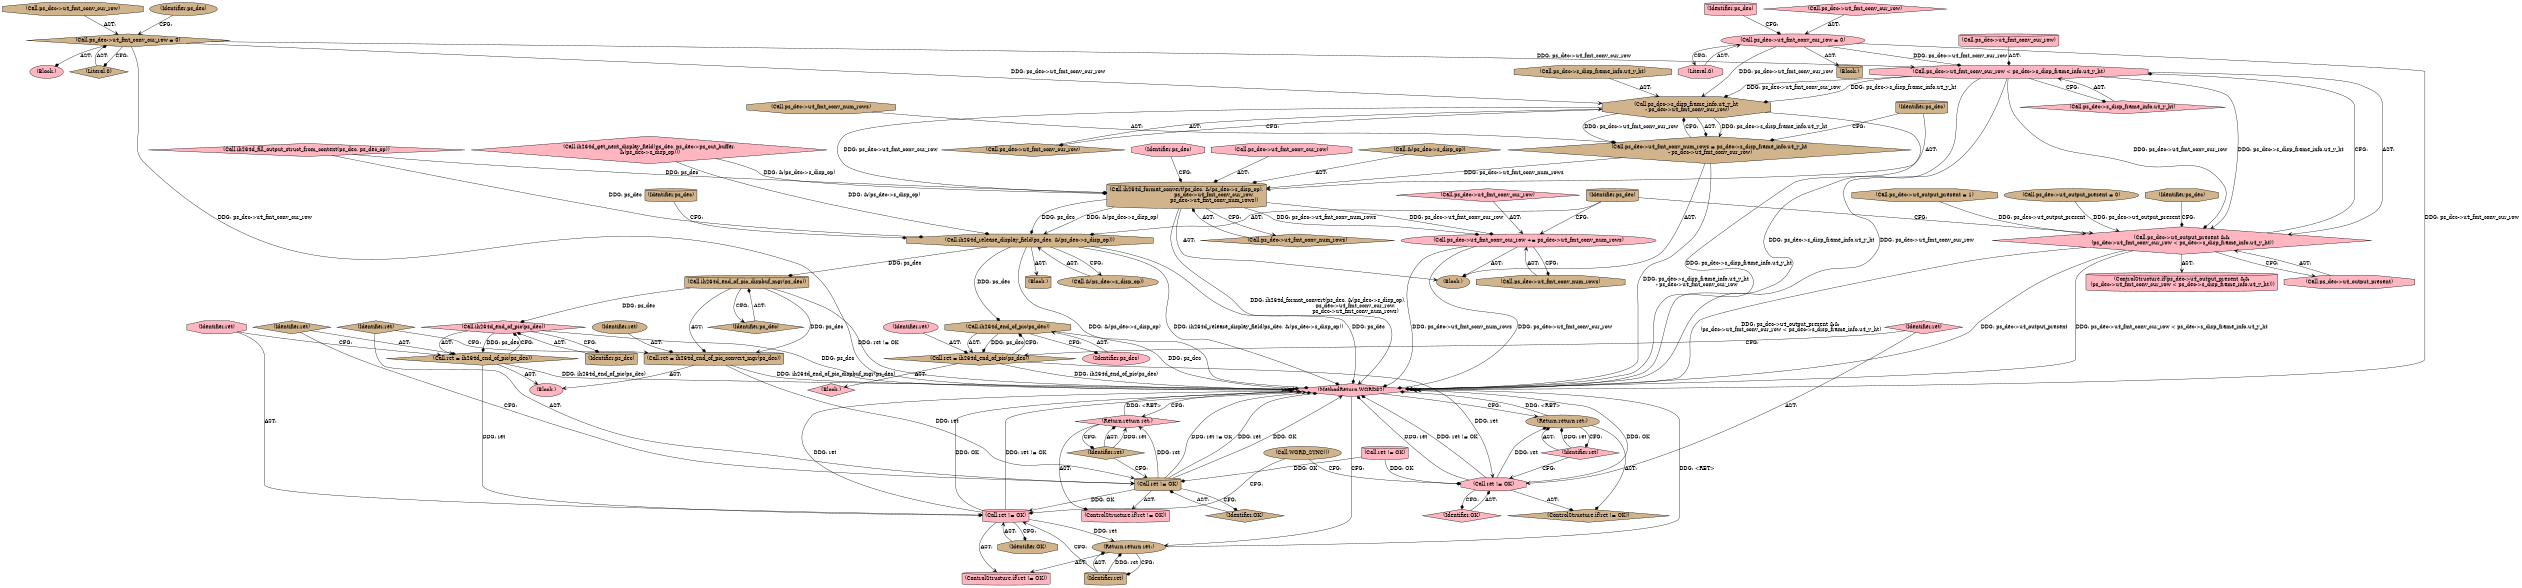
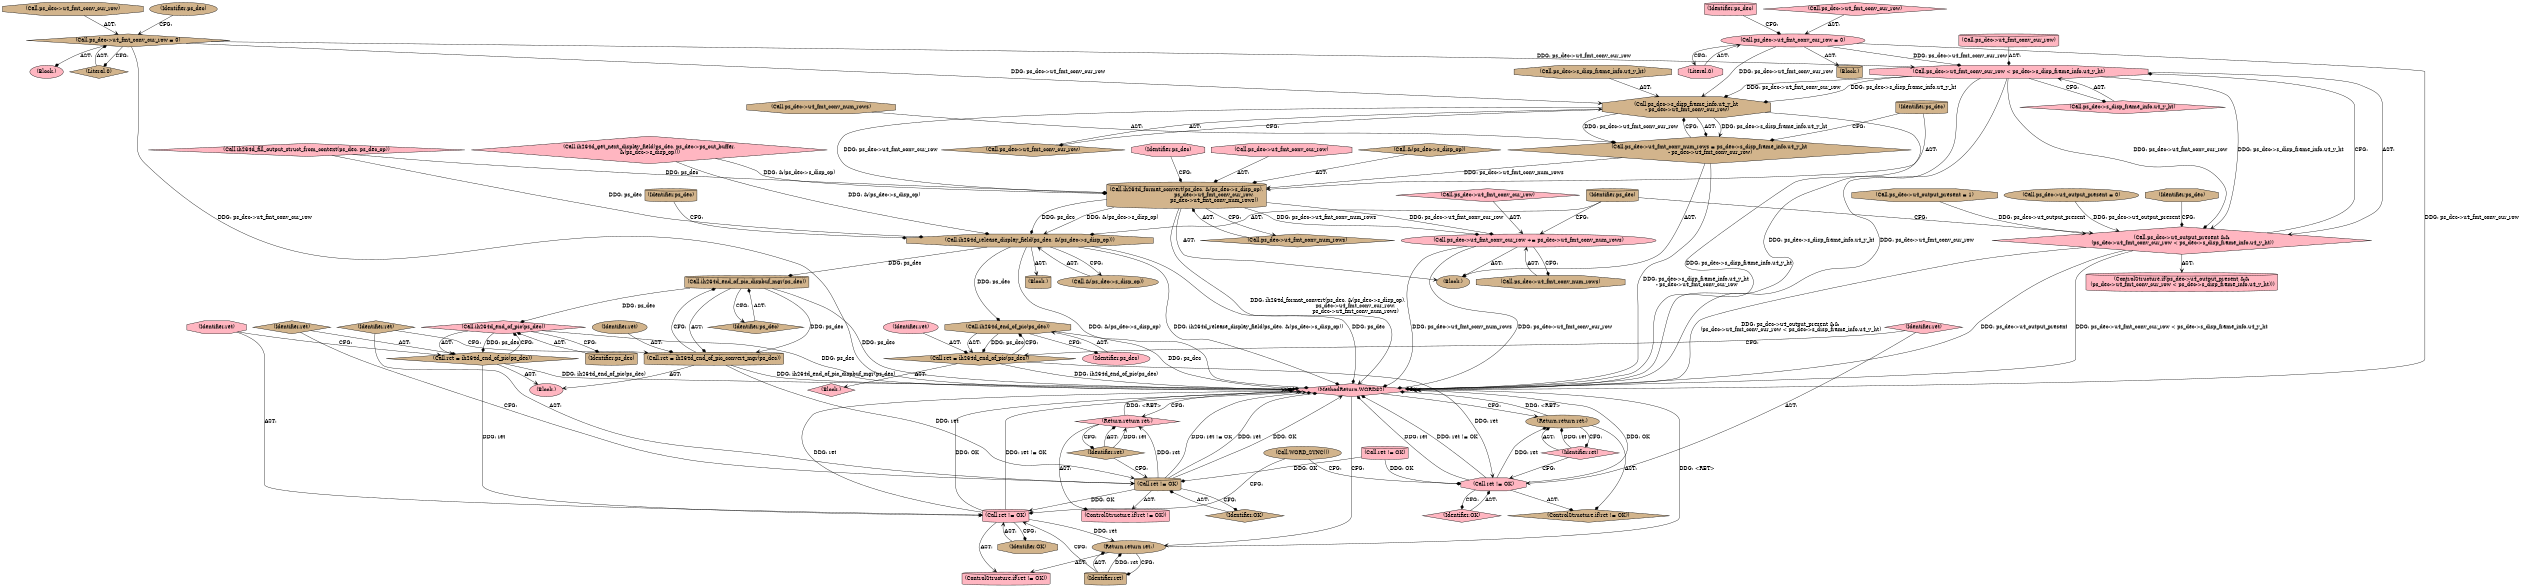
(2349, 282) -> none
none -> (675, 318)
(878, 343) -> (878, 343)
